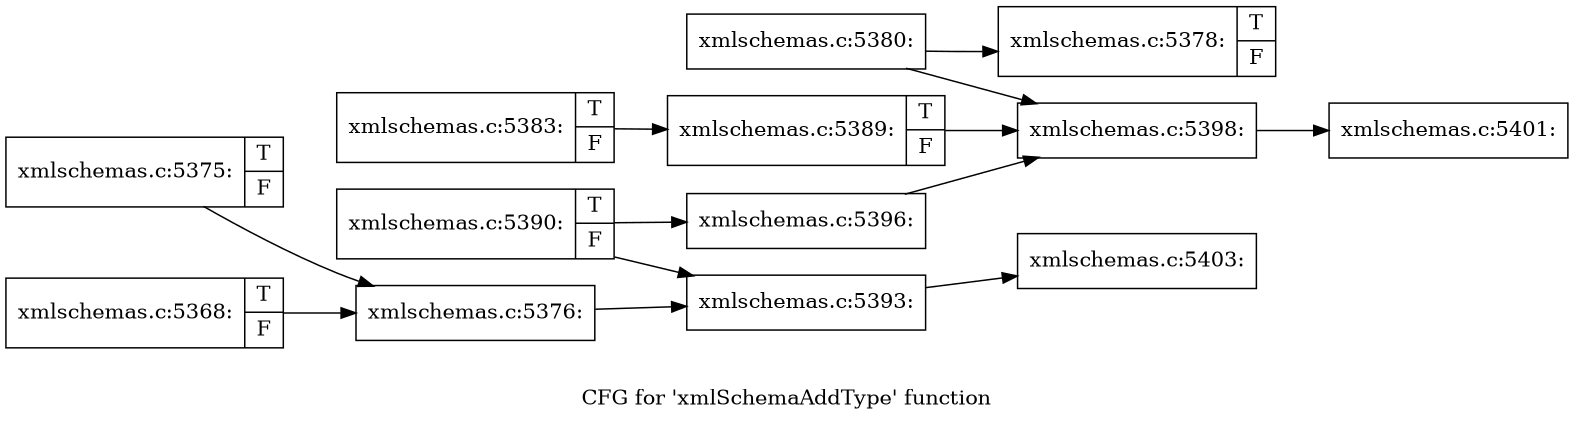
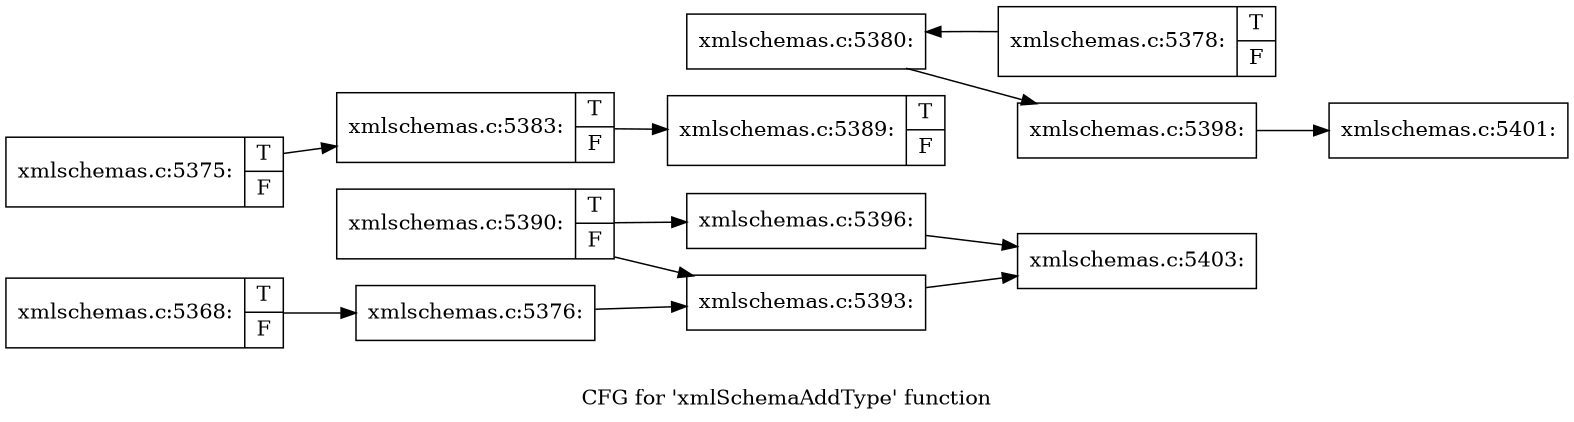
(954, 51) -> (969, 32)
(974, 131) -> none
(964, 178) -> (964, 240)
(280, 247) -> (303, 151)
